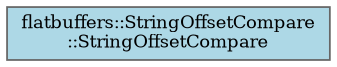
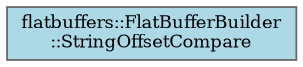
(168, 34) -> (152, 34)
